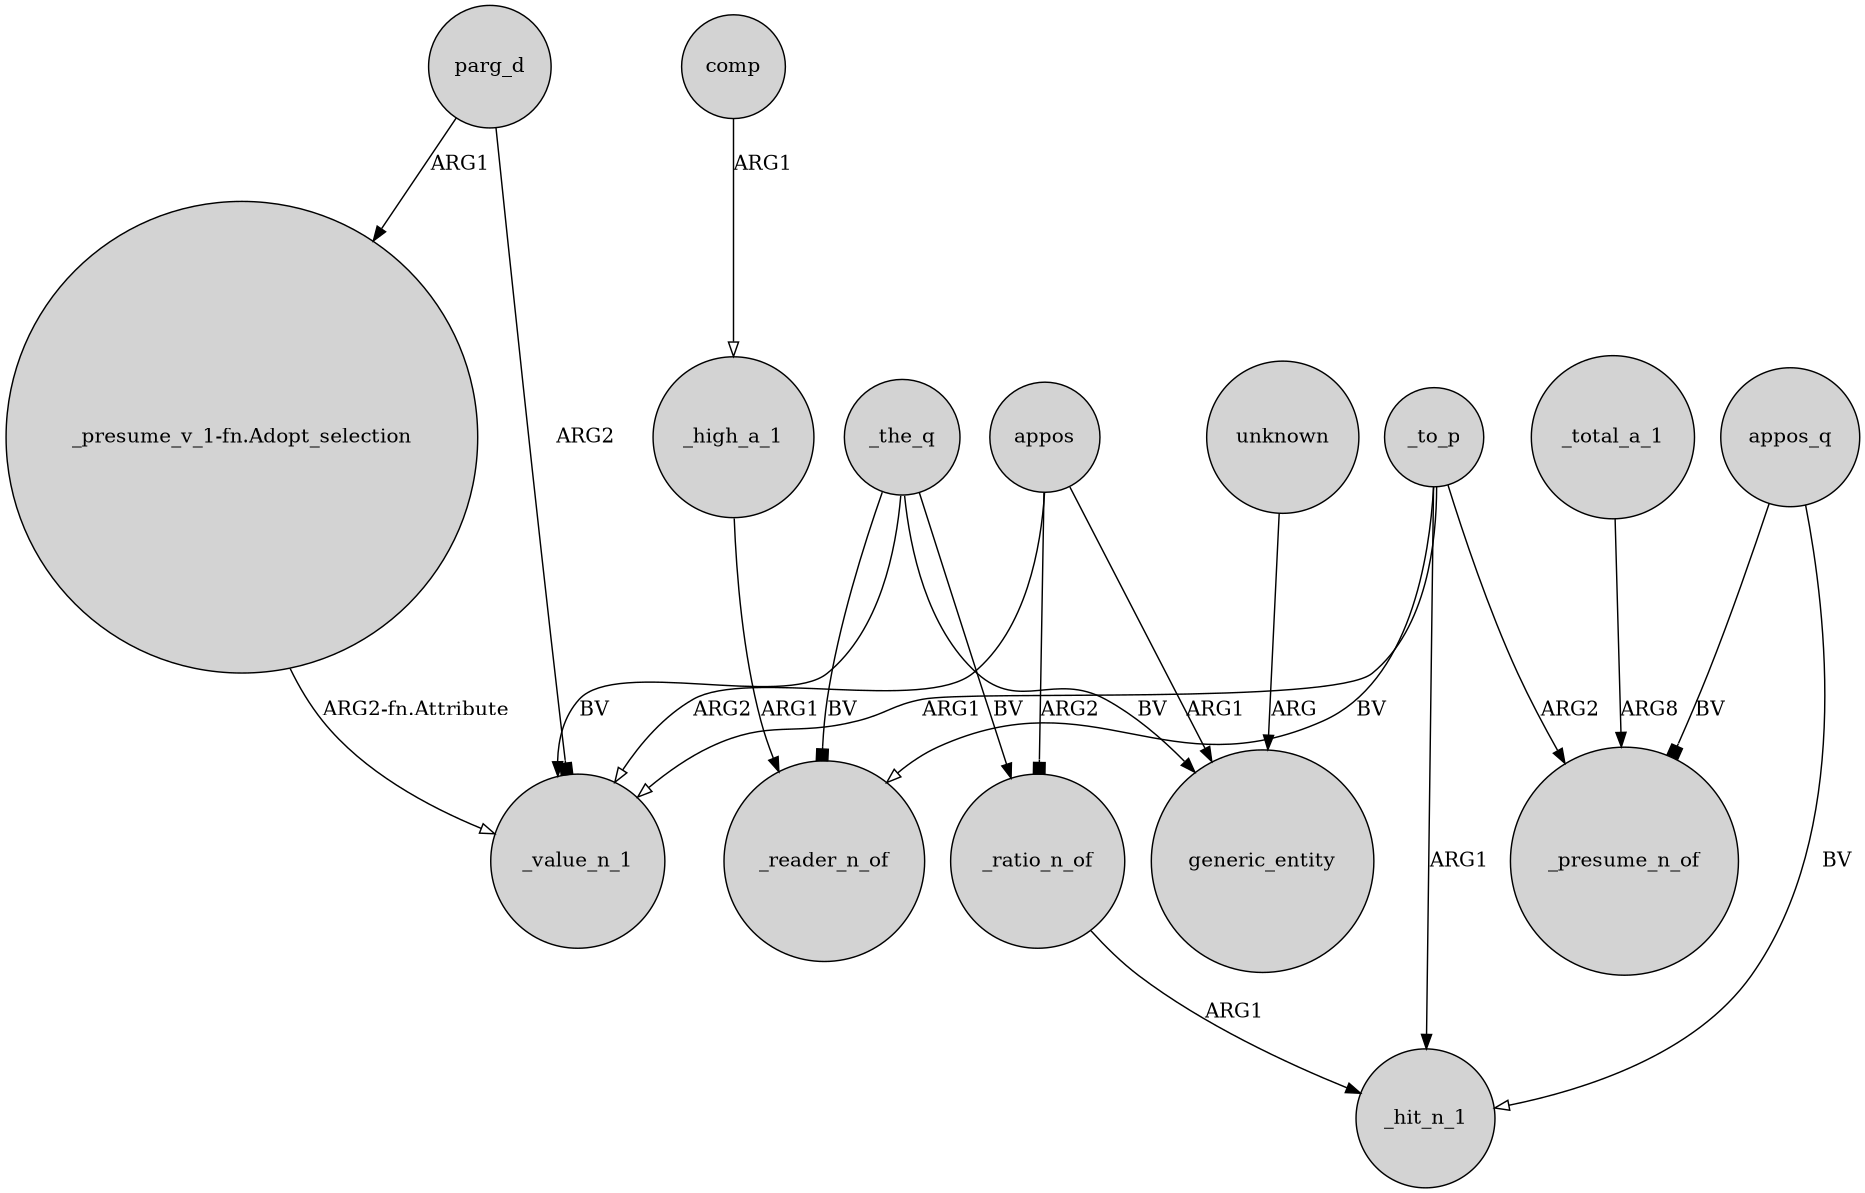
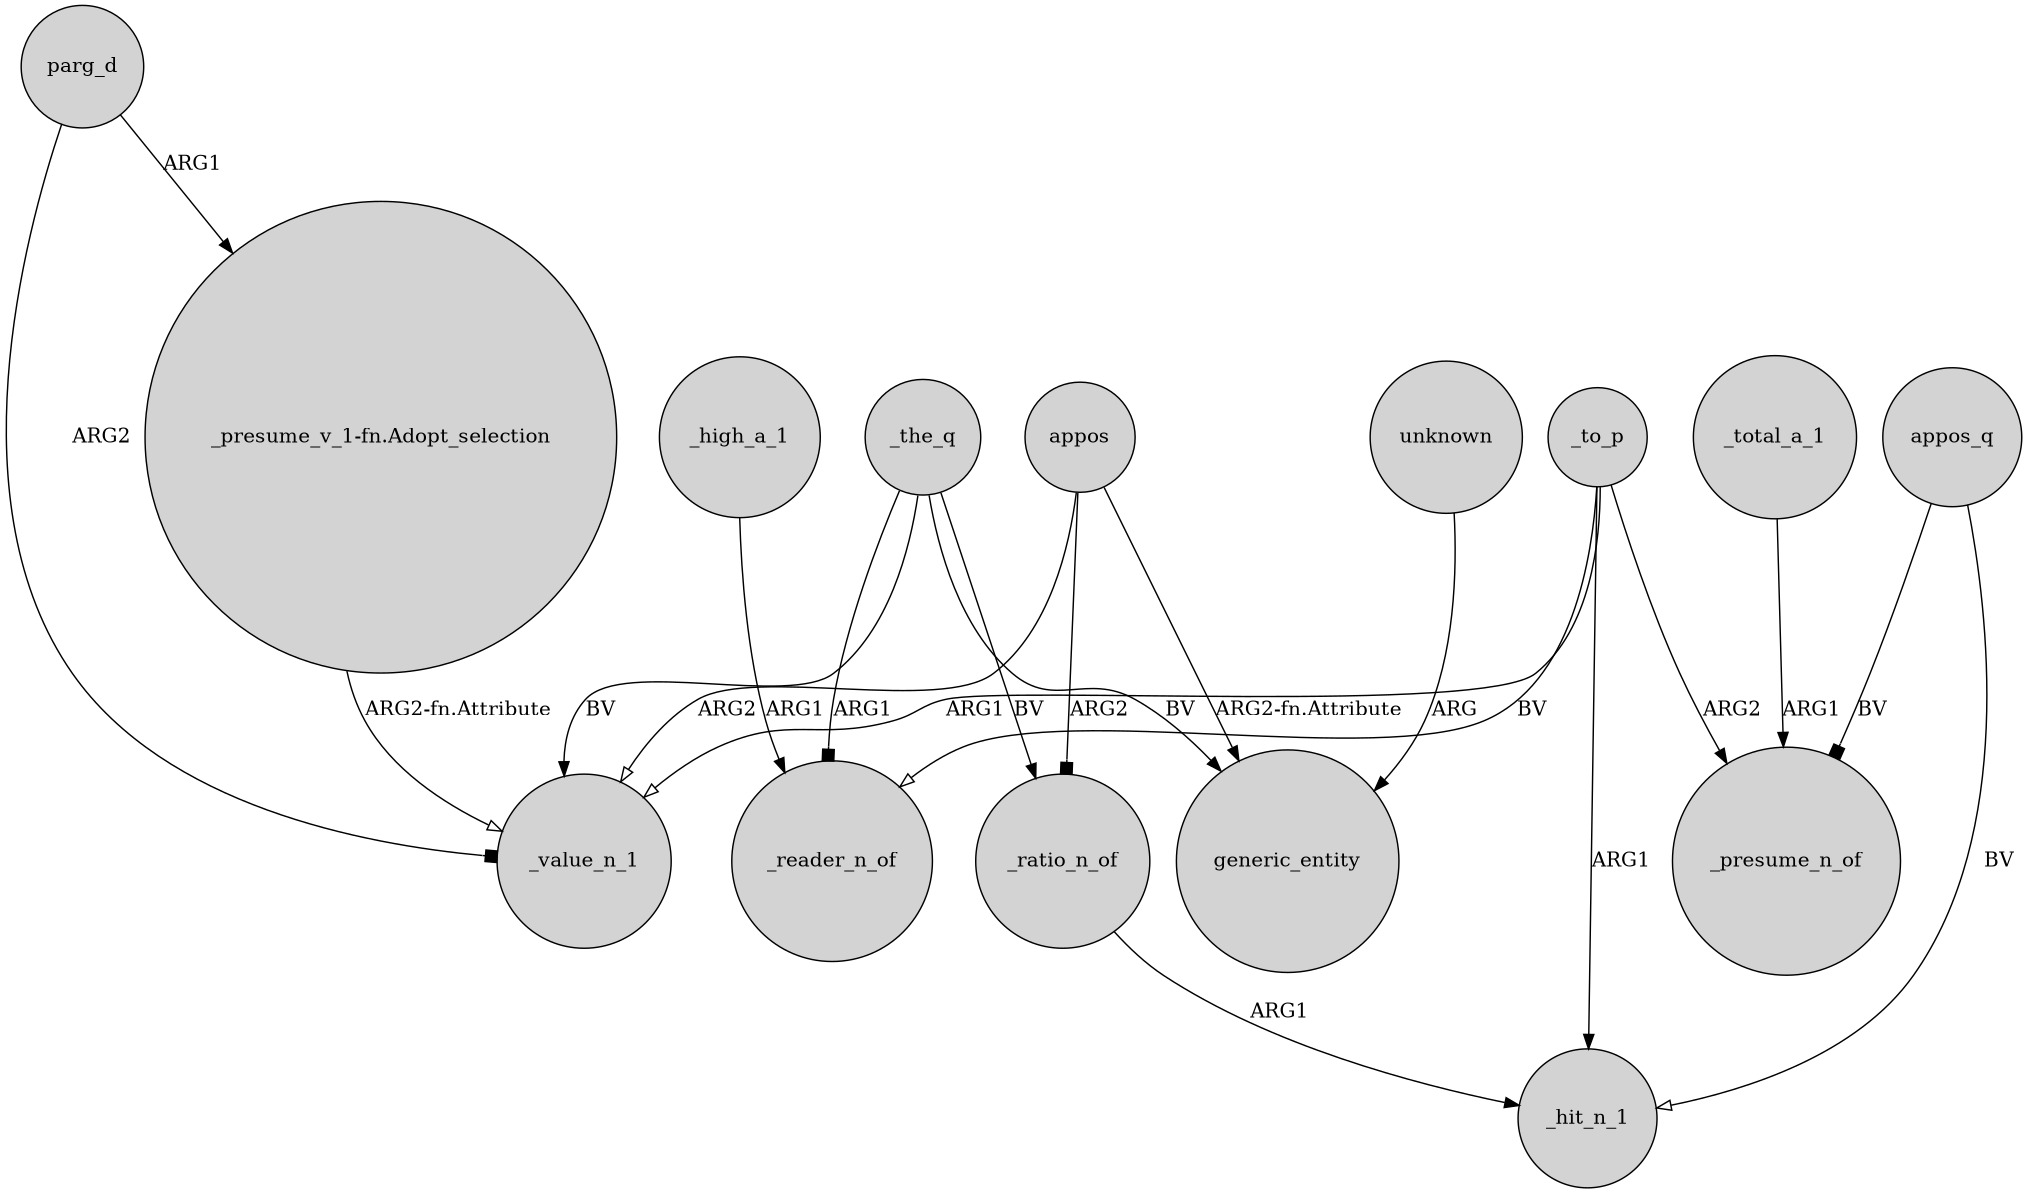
(734, 67) -> none
(842, 710) -> (863, 710)
(1216, 710) -> (1309, 710)
(1650, 710) -> (1812, 710)
